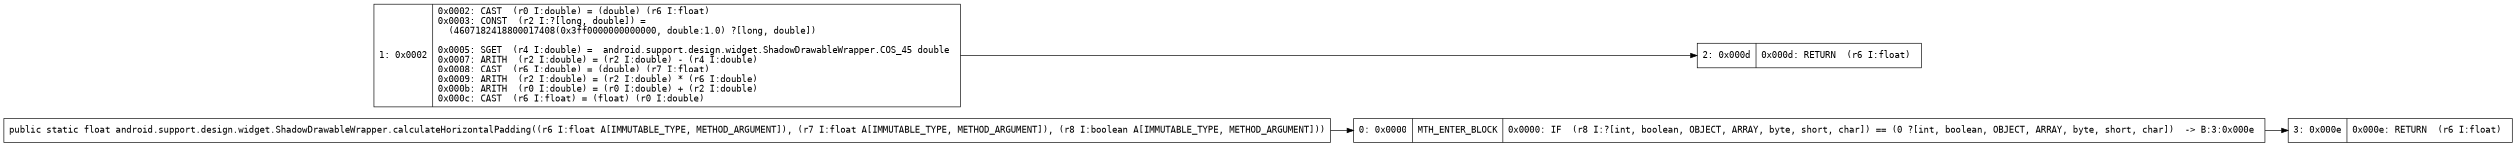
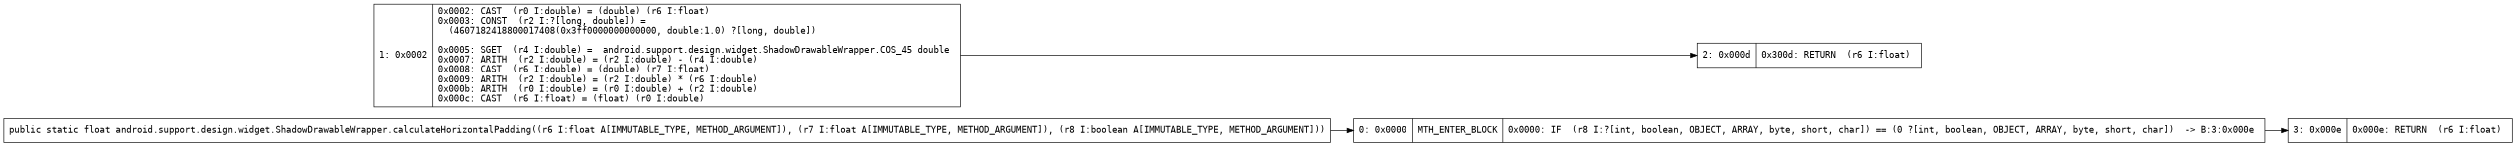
(1839, 55) -> (1839, 55)
